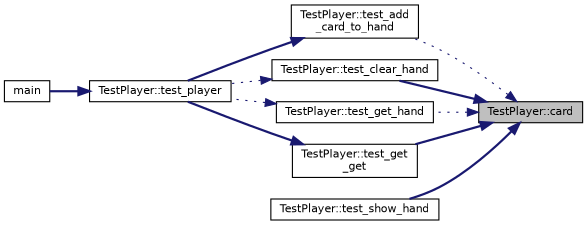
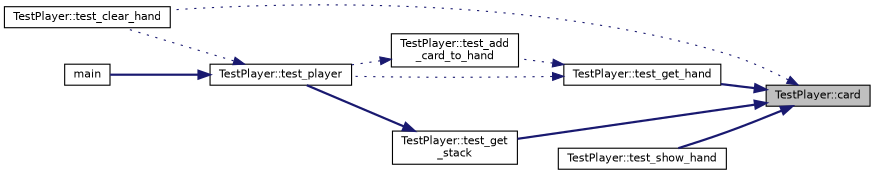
(240, 61) -> (366, 63)
(463, 63) -> (536, 61)
(246, 82) -> (179, 44)
(437, 90) -> (484, 11)
(450, 112) -> (738, 86)
(355, 161) -> (455, 148)
